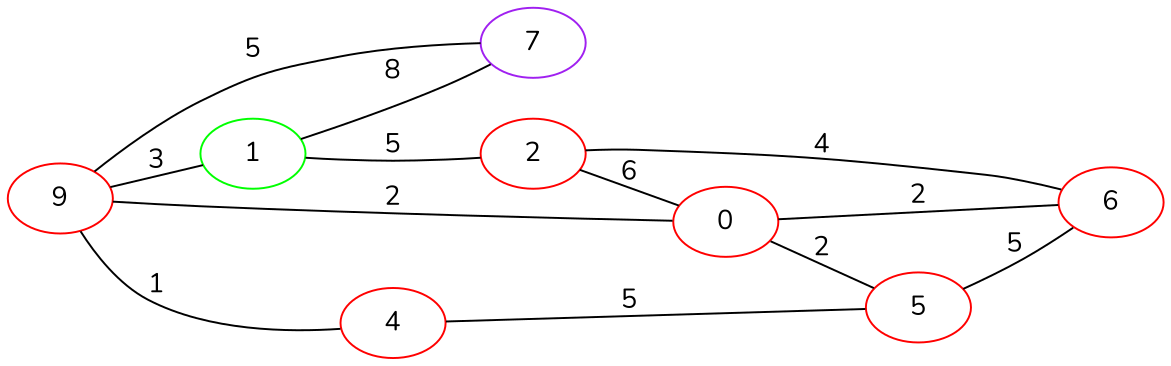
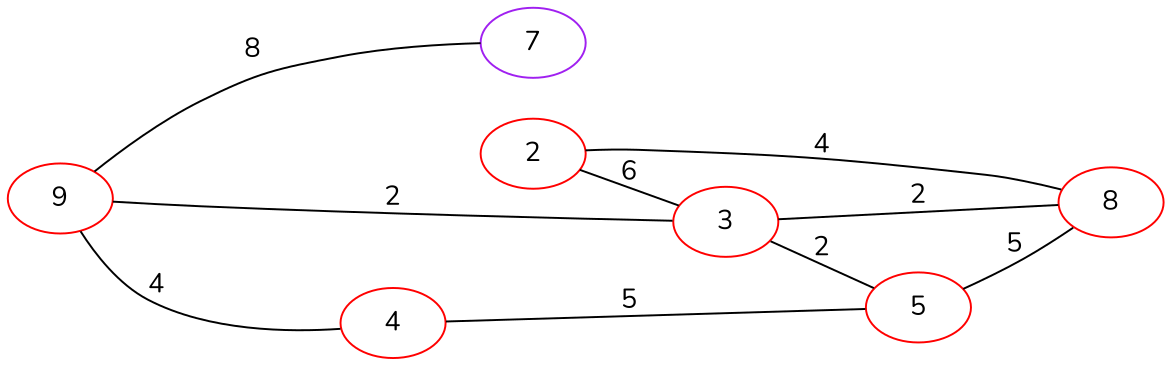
(253, 50) -> (253, 50)
(253, 154) -> none
(1111, 202) -> (1111, 202)
(726, 222) -> (726, 222)
(157, 285) -> (157, 285)
